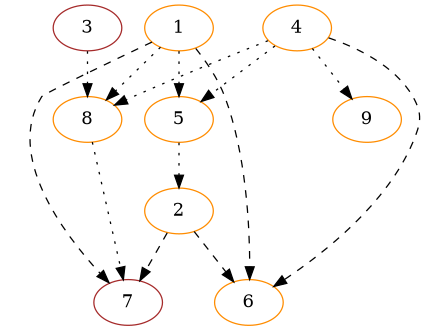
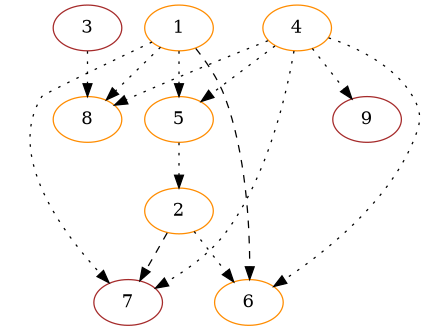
(367, 119) -> (367, 119)
(31, 133) -> (31, 133)
(405, 159) -> (405, 159)
(106, 205) -> (255, 182)
(210, 252) -> (215, 258)
